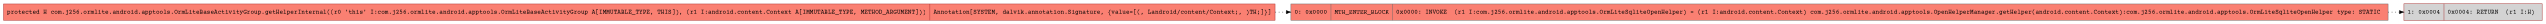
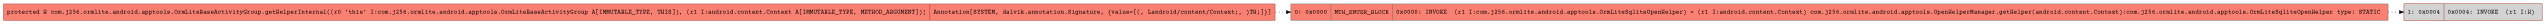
(2493, 12) -> (2493, 12)
